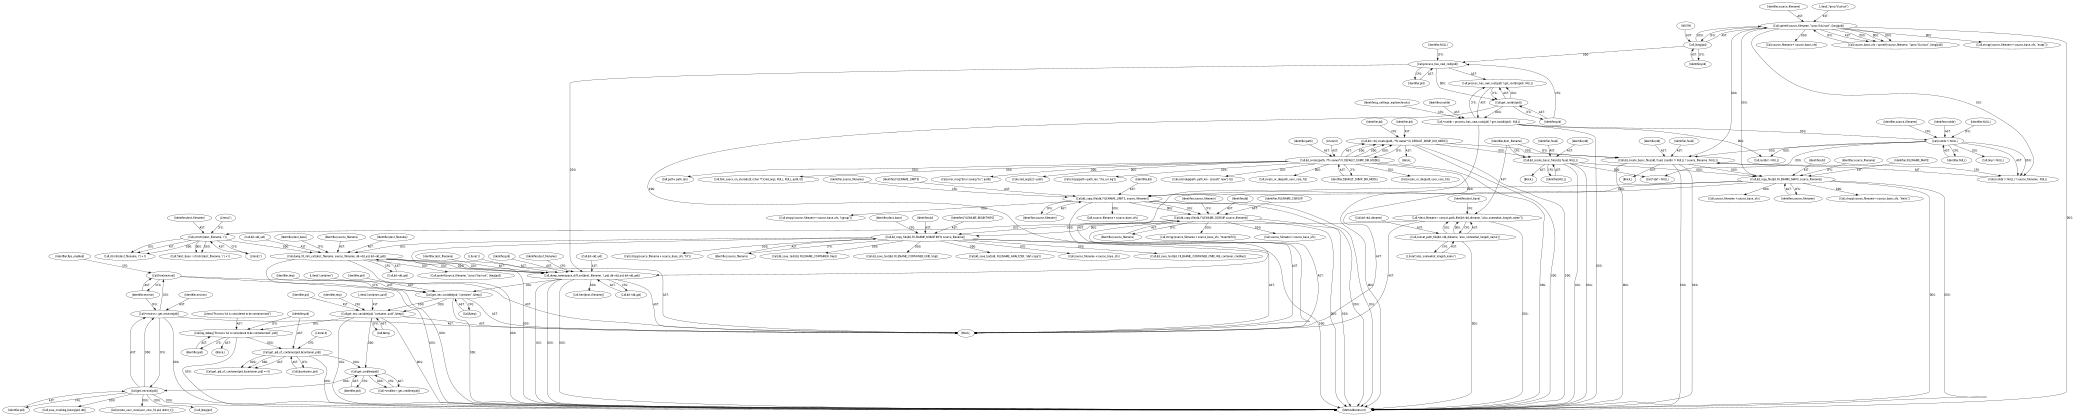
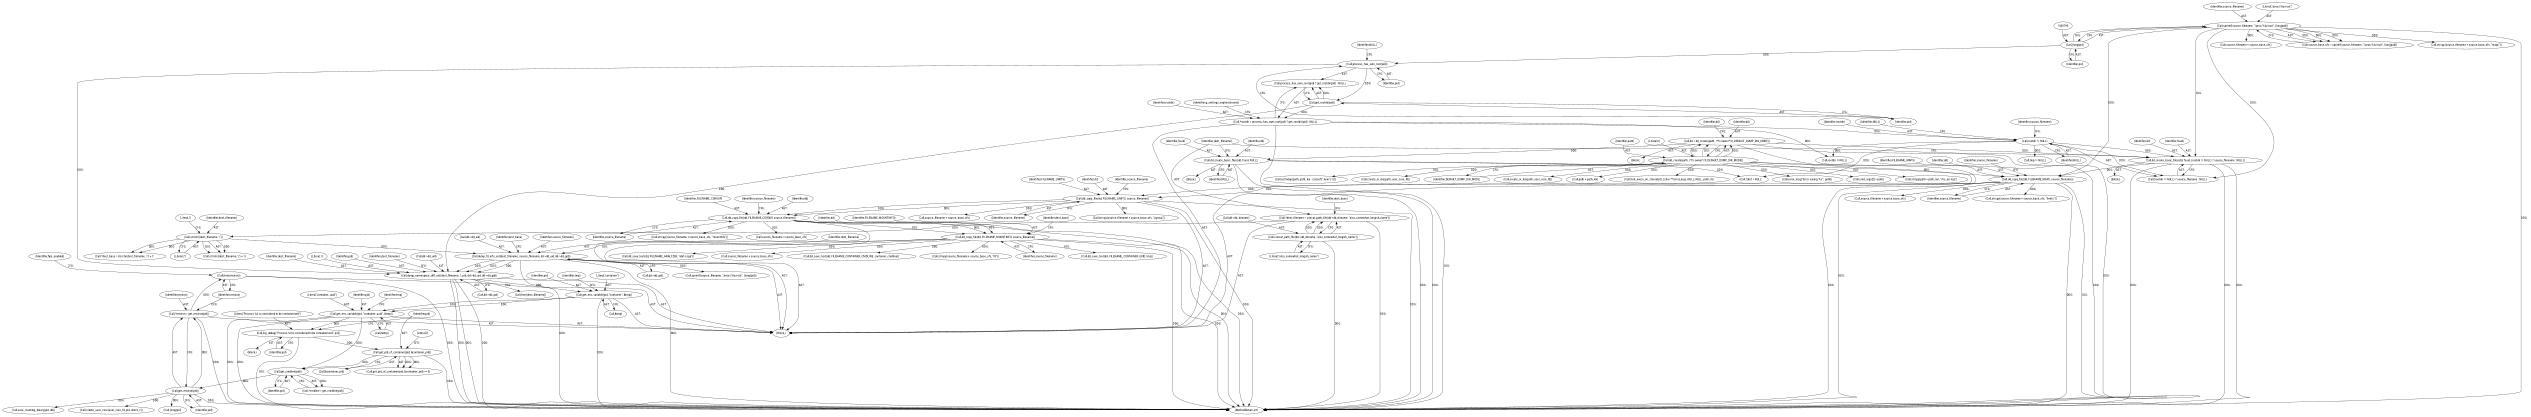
(805, 256) -> none
